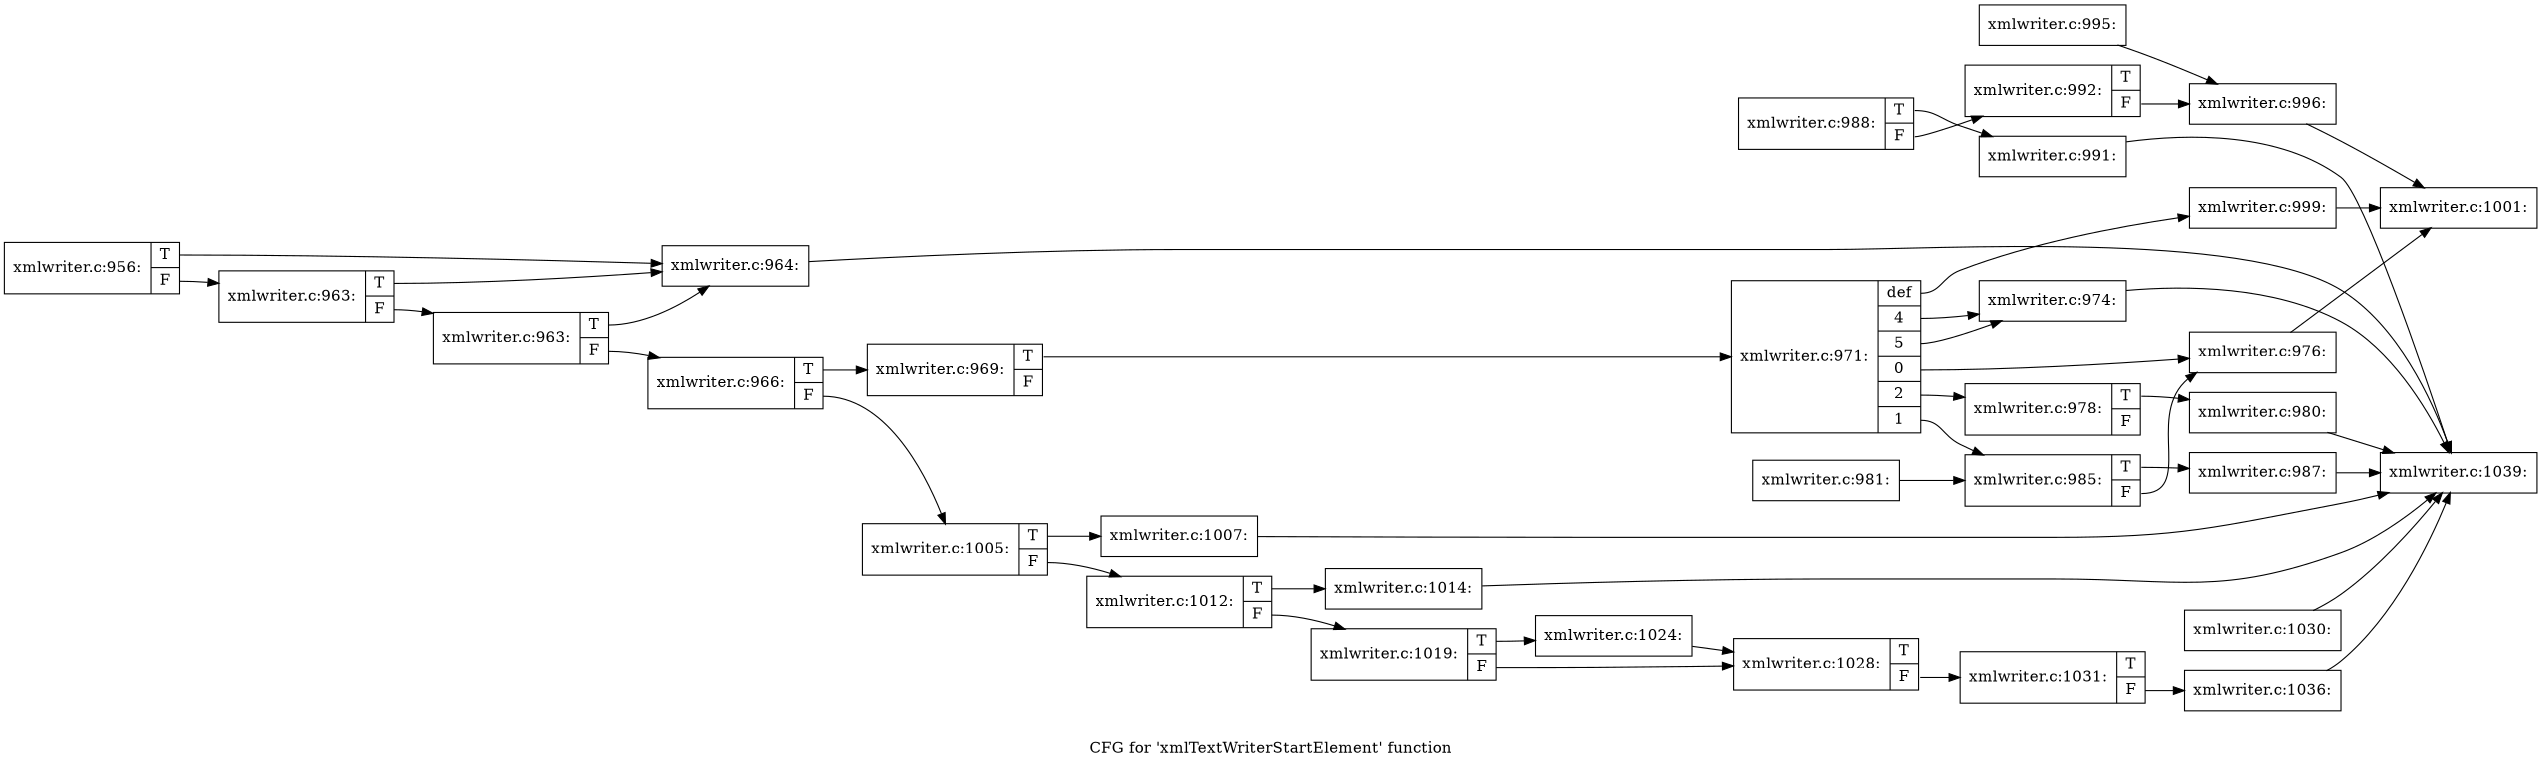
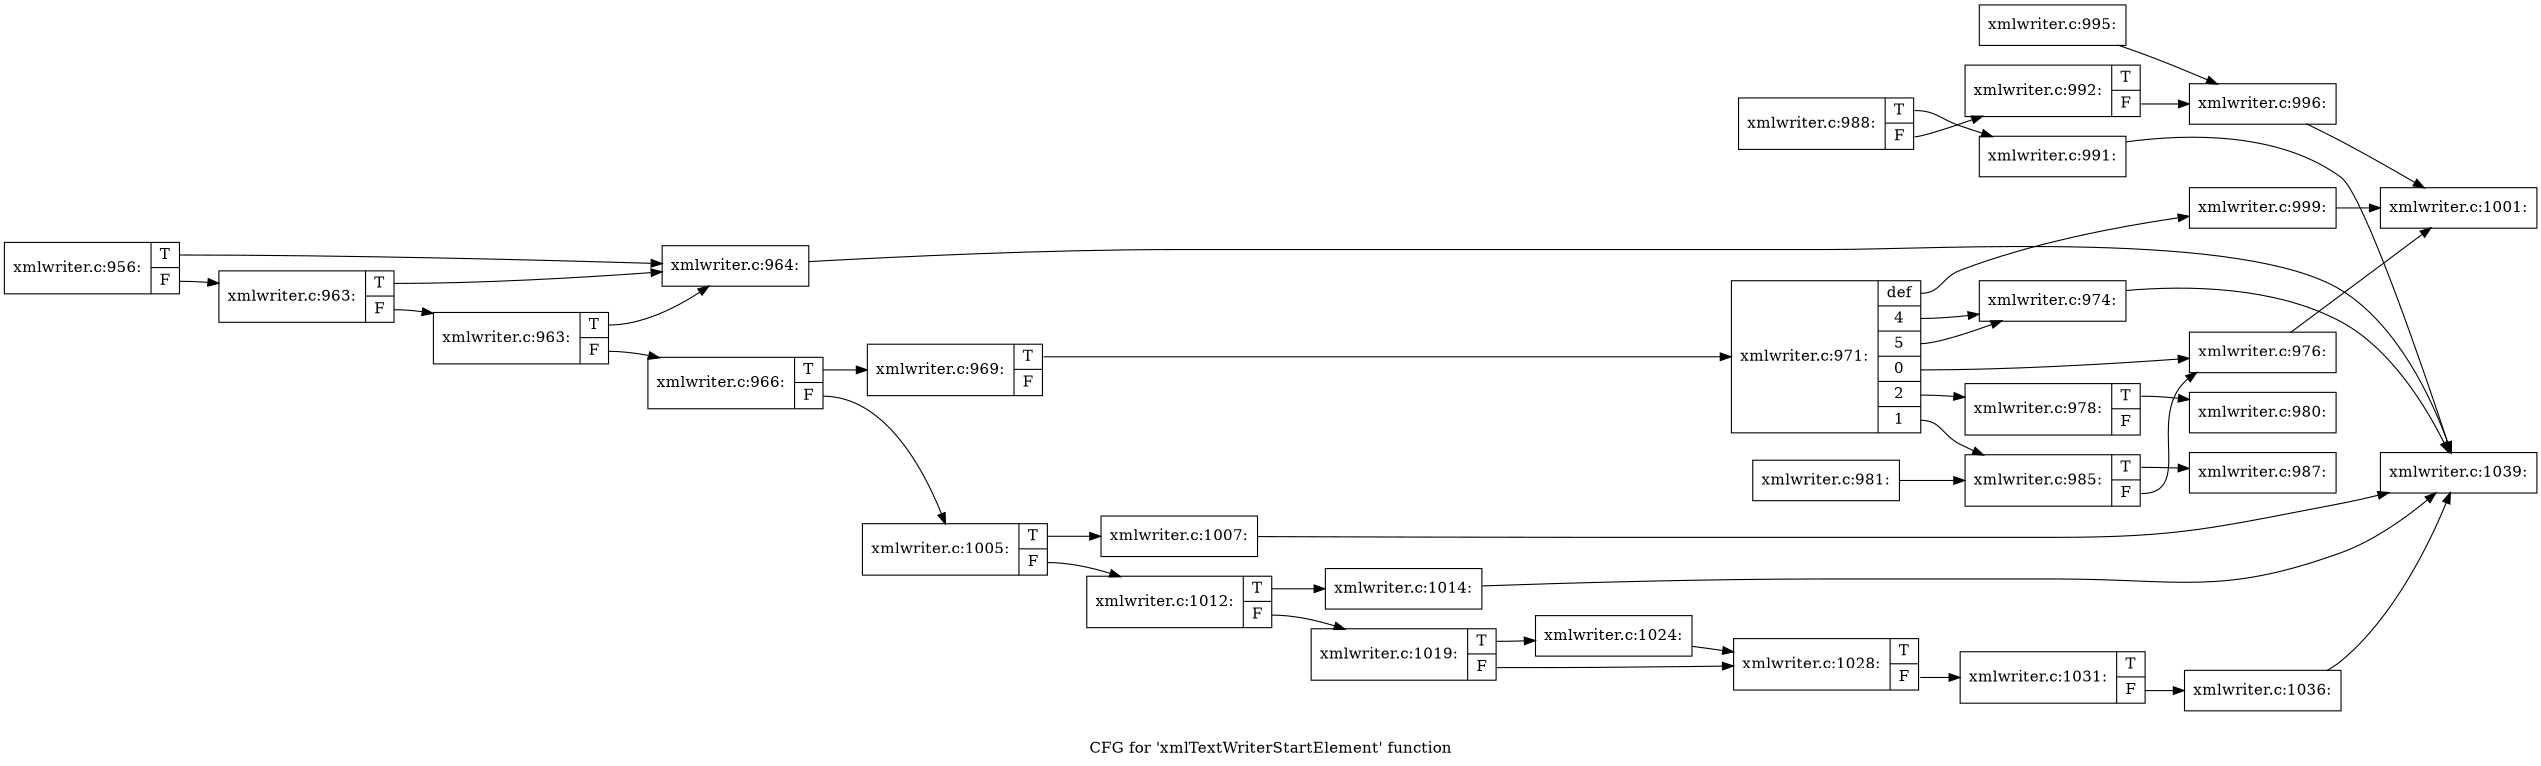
(2355, 441) -> none
(2353, 473) -> none
(2263, 630) -> none
